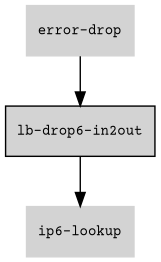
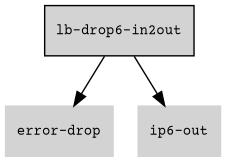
(80, 74) -> (93, 75)
(80, 232) -> (179, 131)
